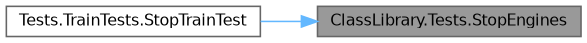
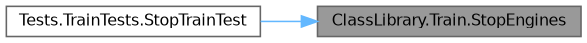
(449, 21) -> (449, 21)
